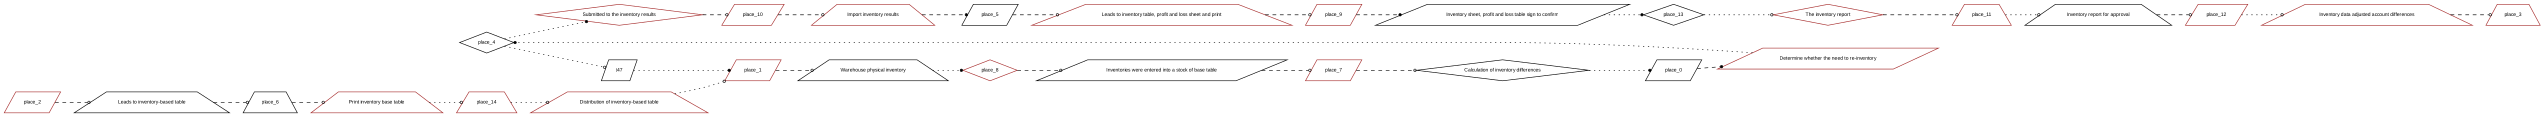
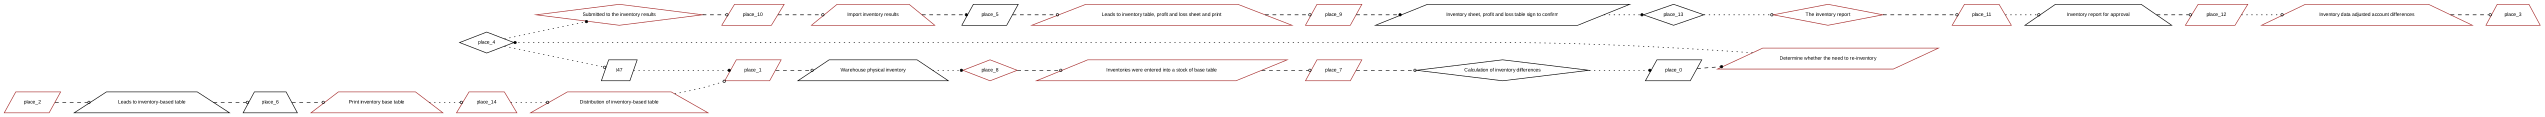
(1162, 70) -> (1162, 70)
